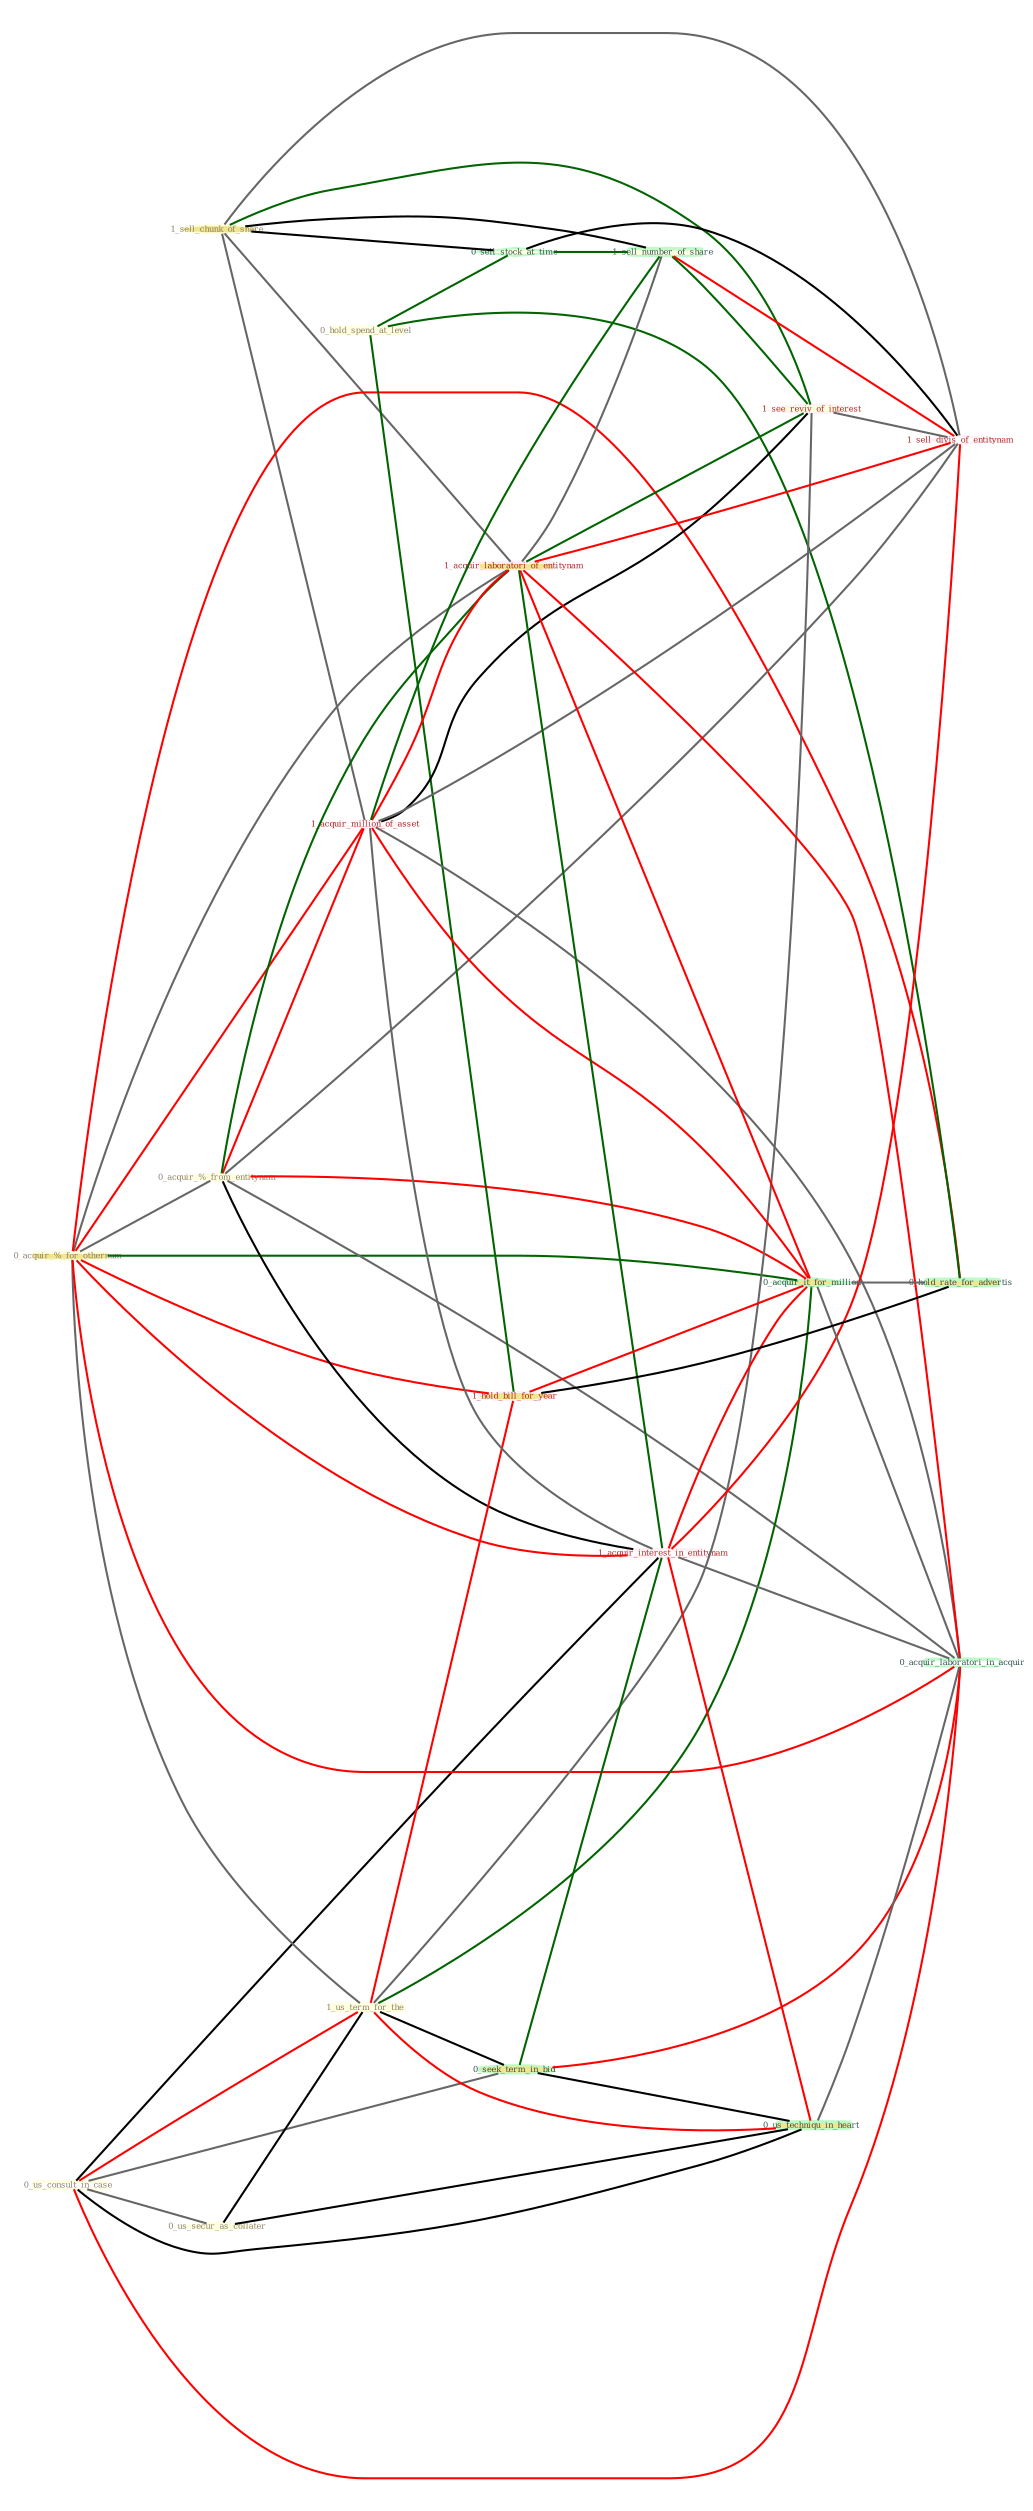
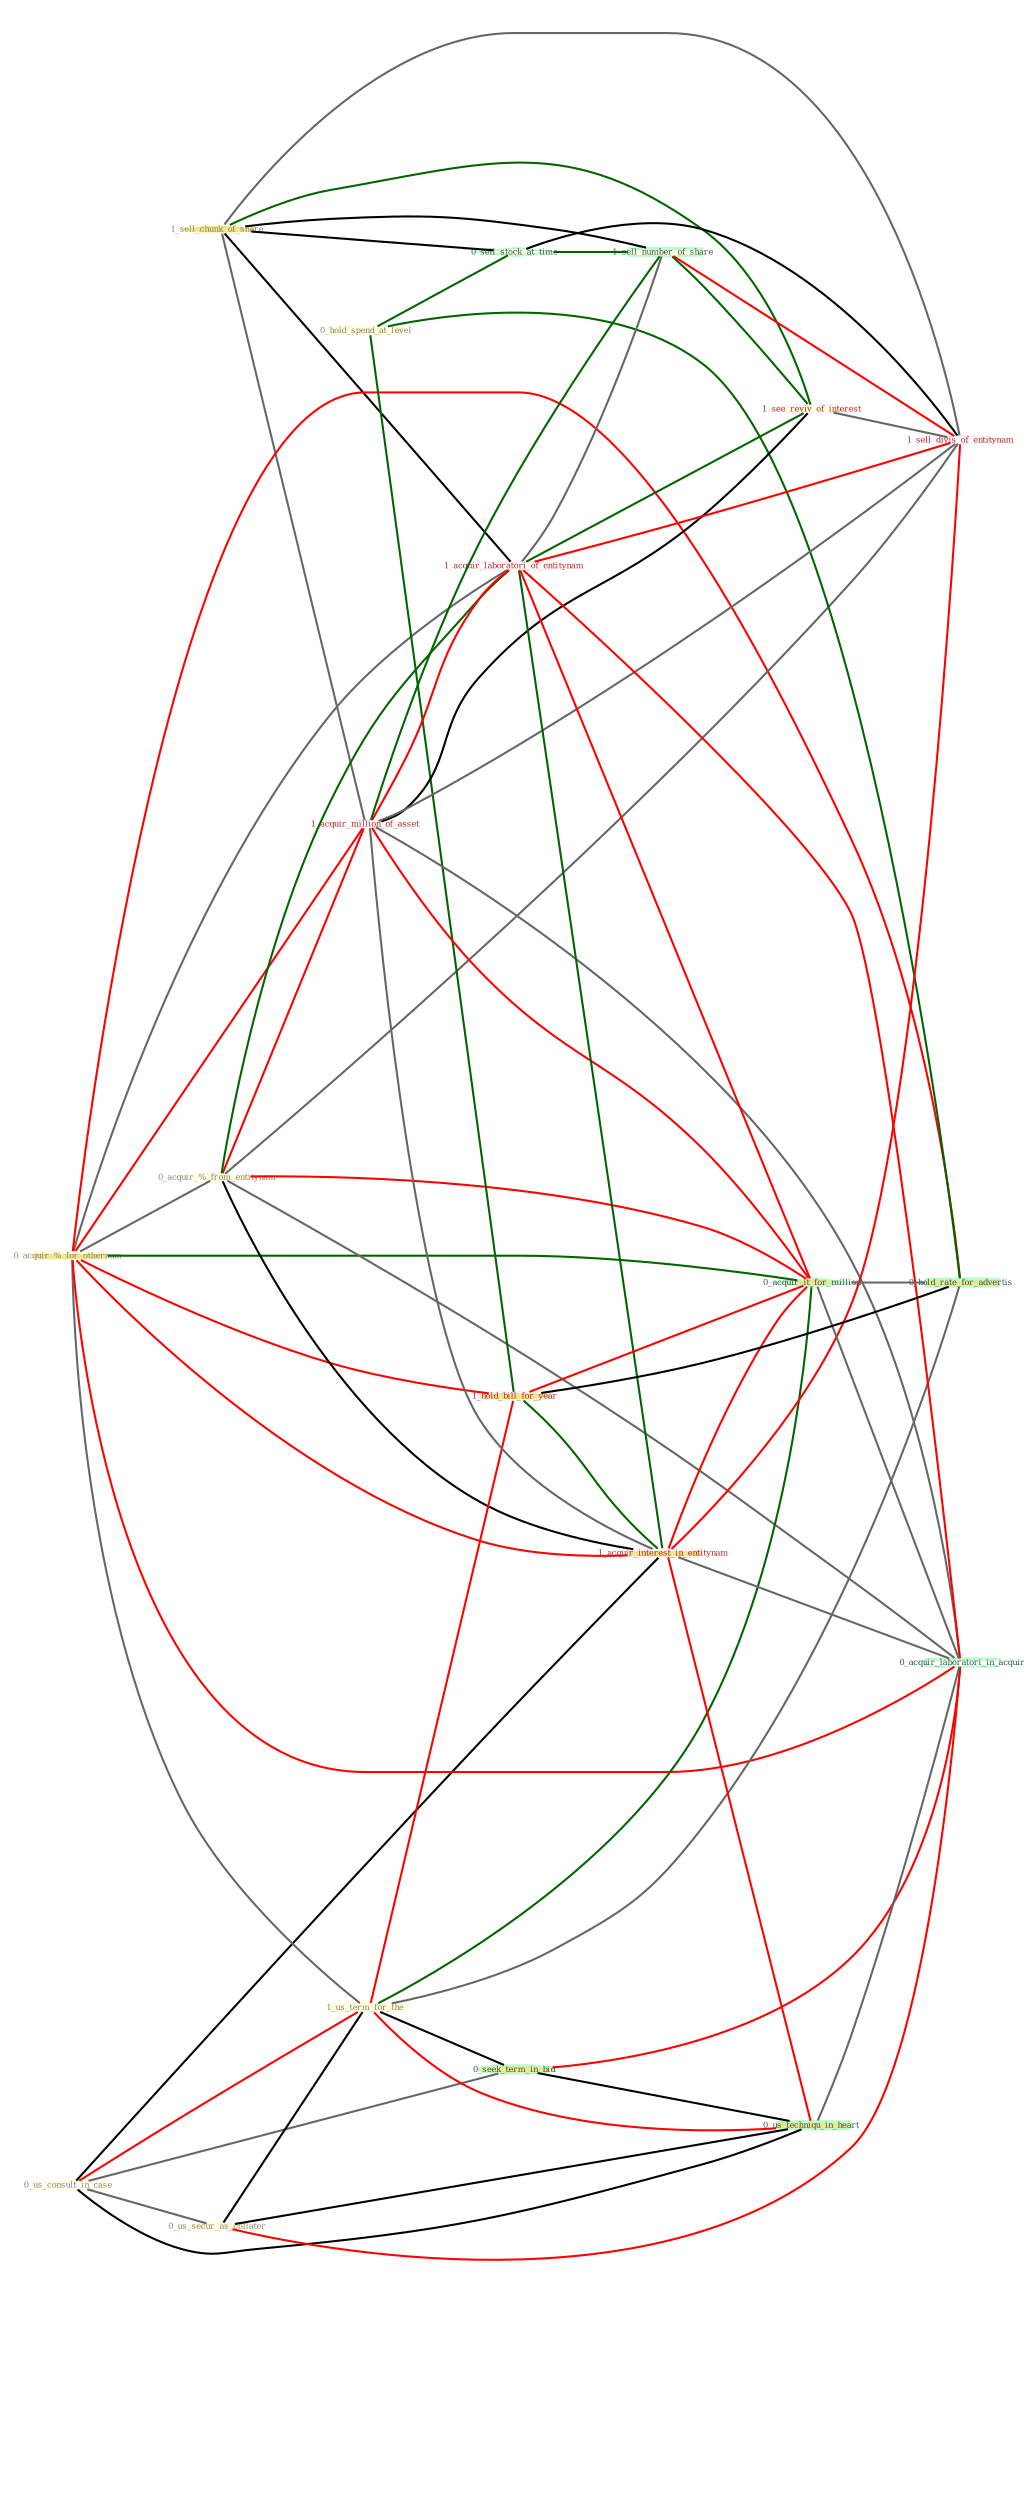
(353, 381) -> (353, 381)
(516, 566) -> (516, 566)
(737, 1436) -> (768, 1730)
(665, 1553) -> (665, 1553)
(591, 1811) -> (591, 1475)
(751, 2454) -> (790, 2190)
